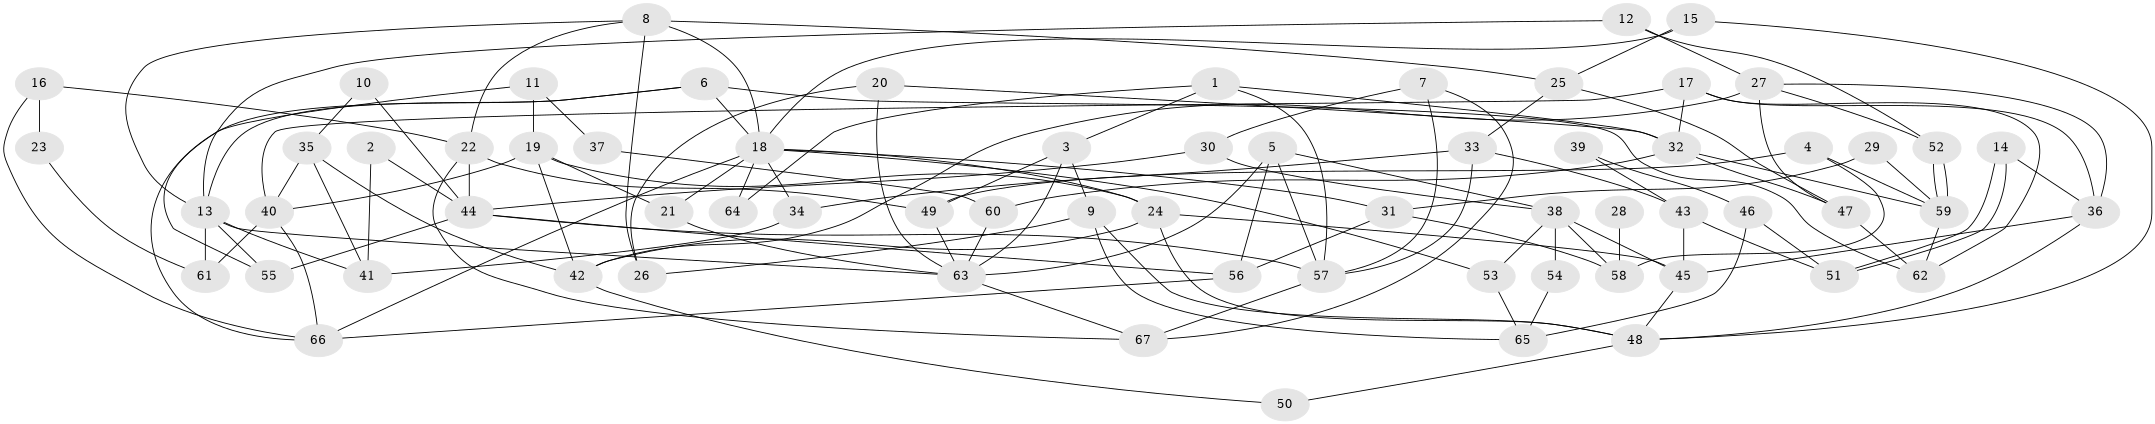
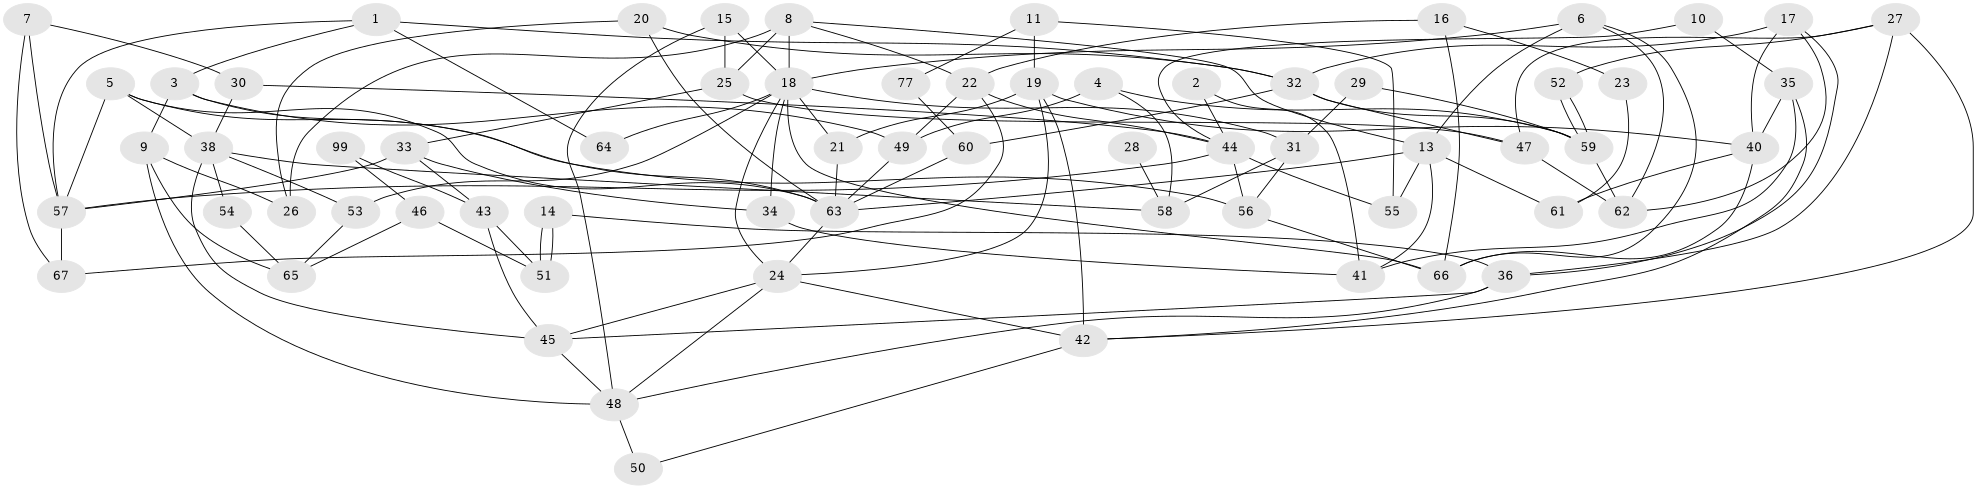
(1627, 20) -> none
(598, 148) -> (906, 84)
(1579, 148) -> (341, 148)
(1052, 309) -> (805, 245)
